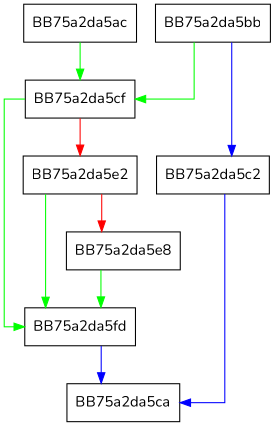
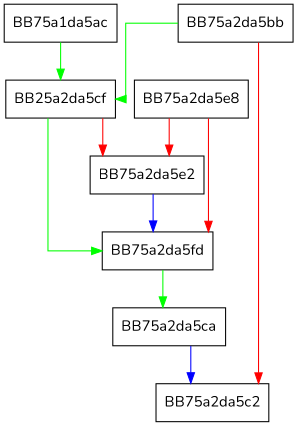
(80, 23) -> (61, 23)
(232, 94) -> (259, 208)
(80, 99) -> (61, 99)
(102, 208) -> (169, 132)
(46, 246) -> (153, 208)
(101, 283) -> (208, 170)
(225, 315) -> (191, 359)
(101, 359) -> (163, 283)
